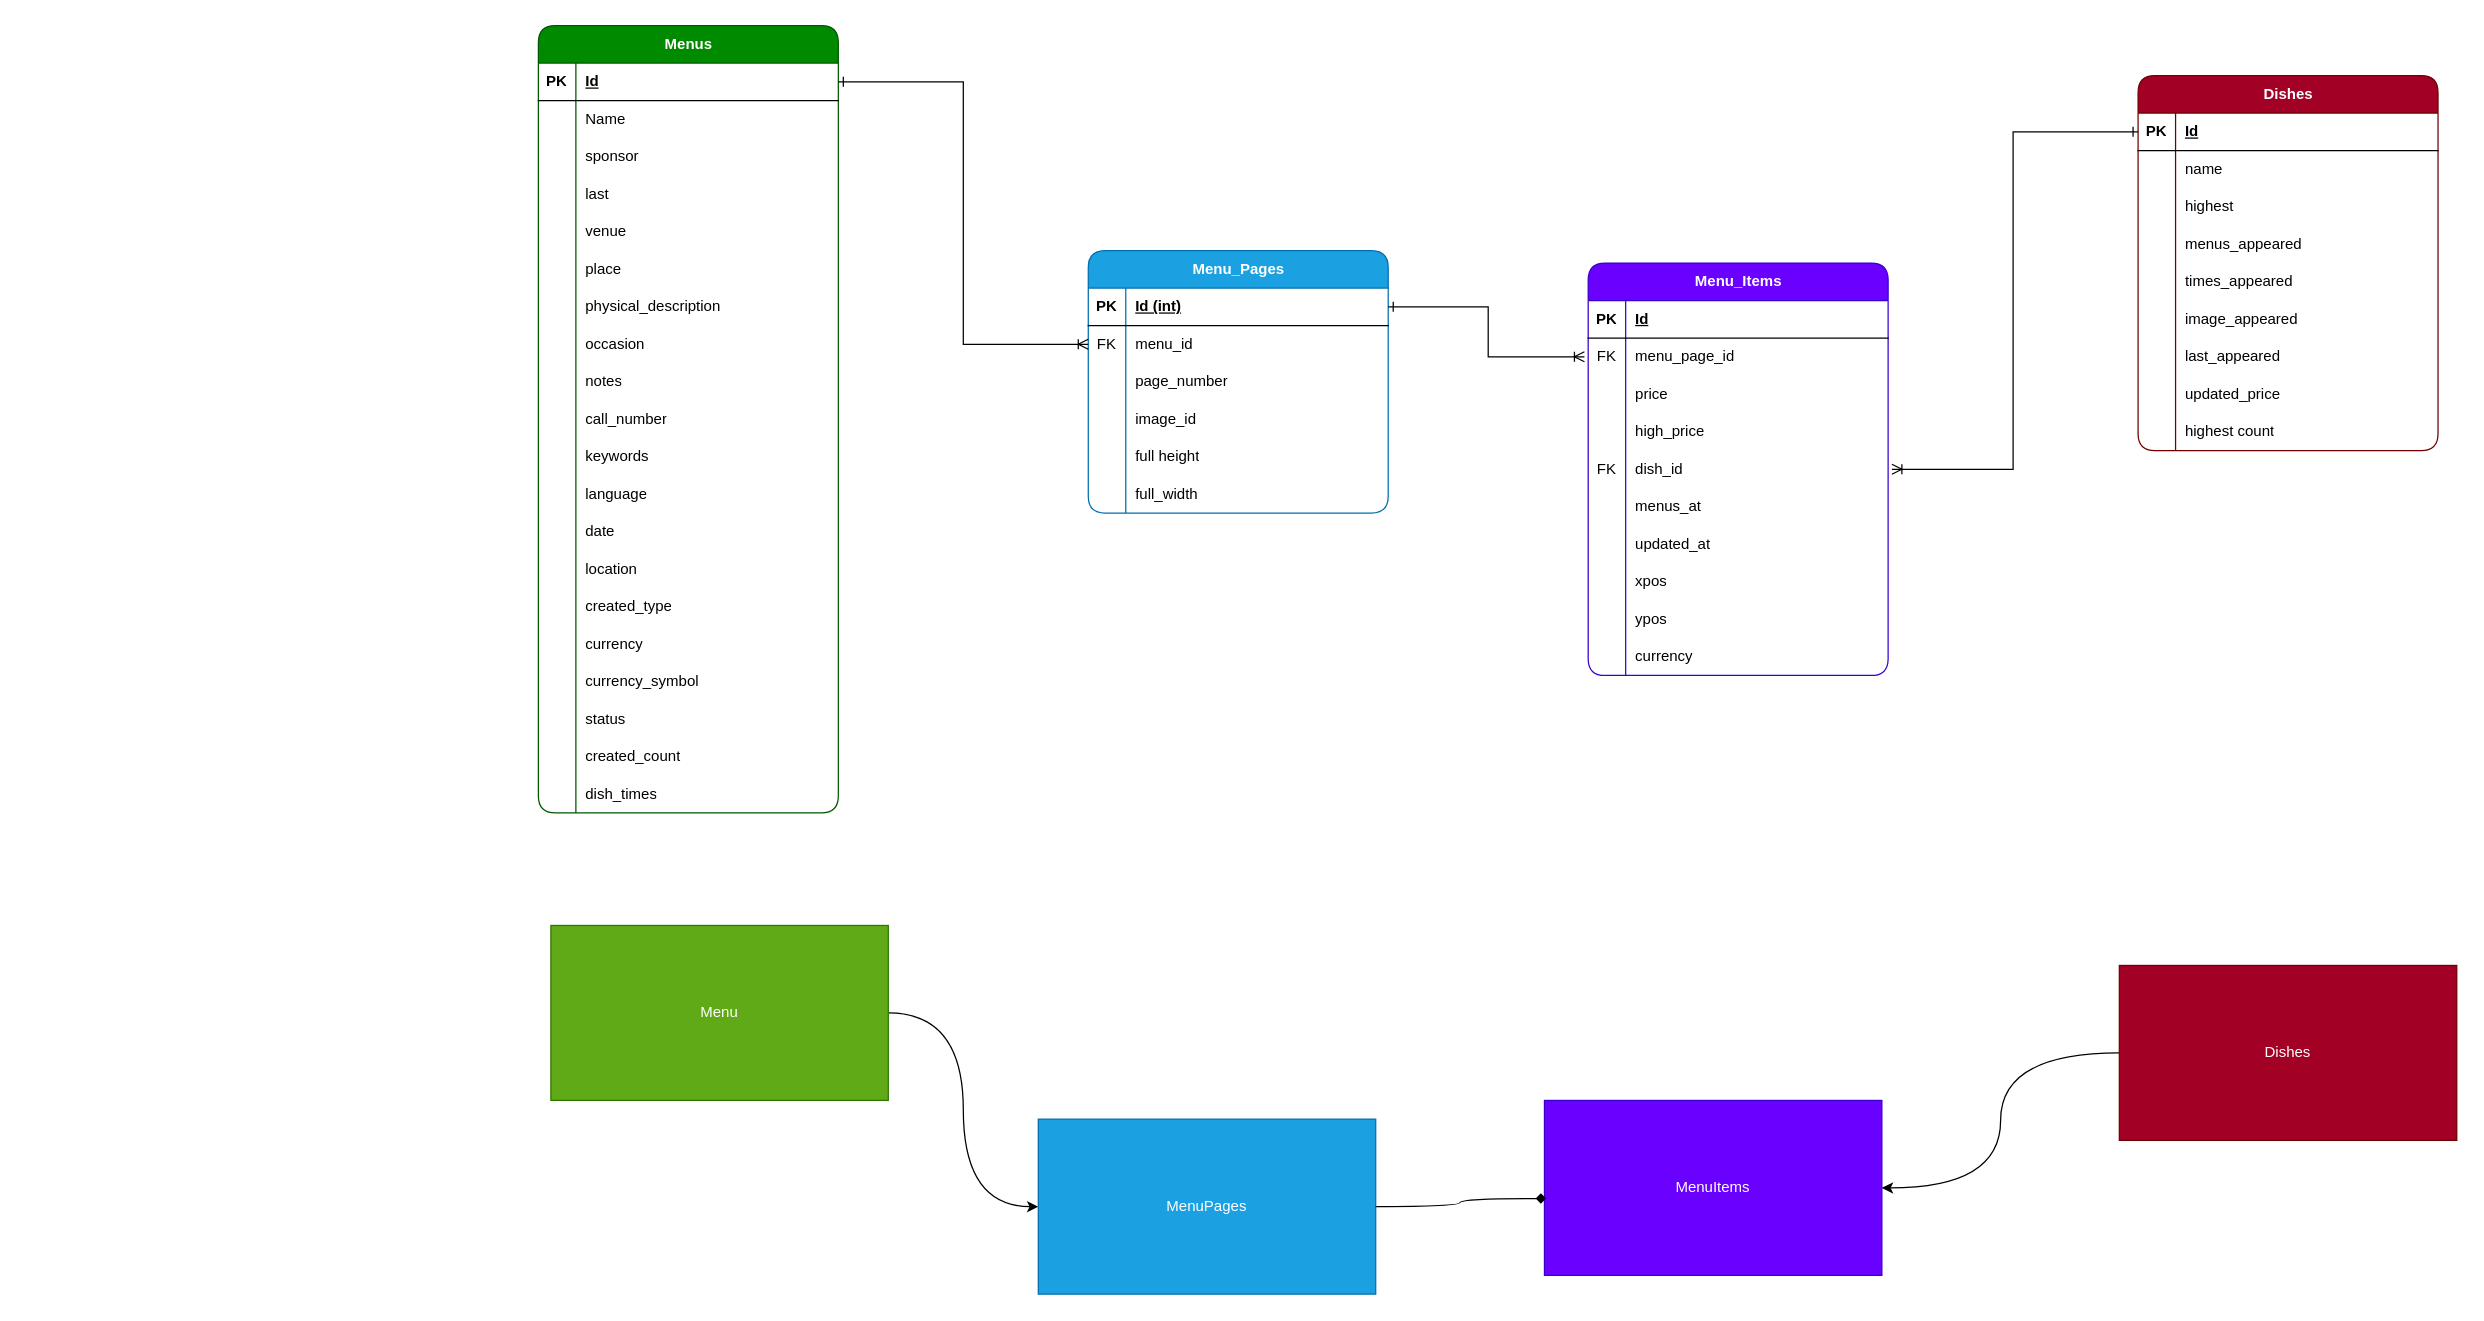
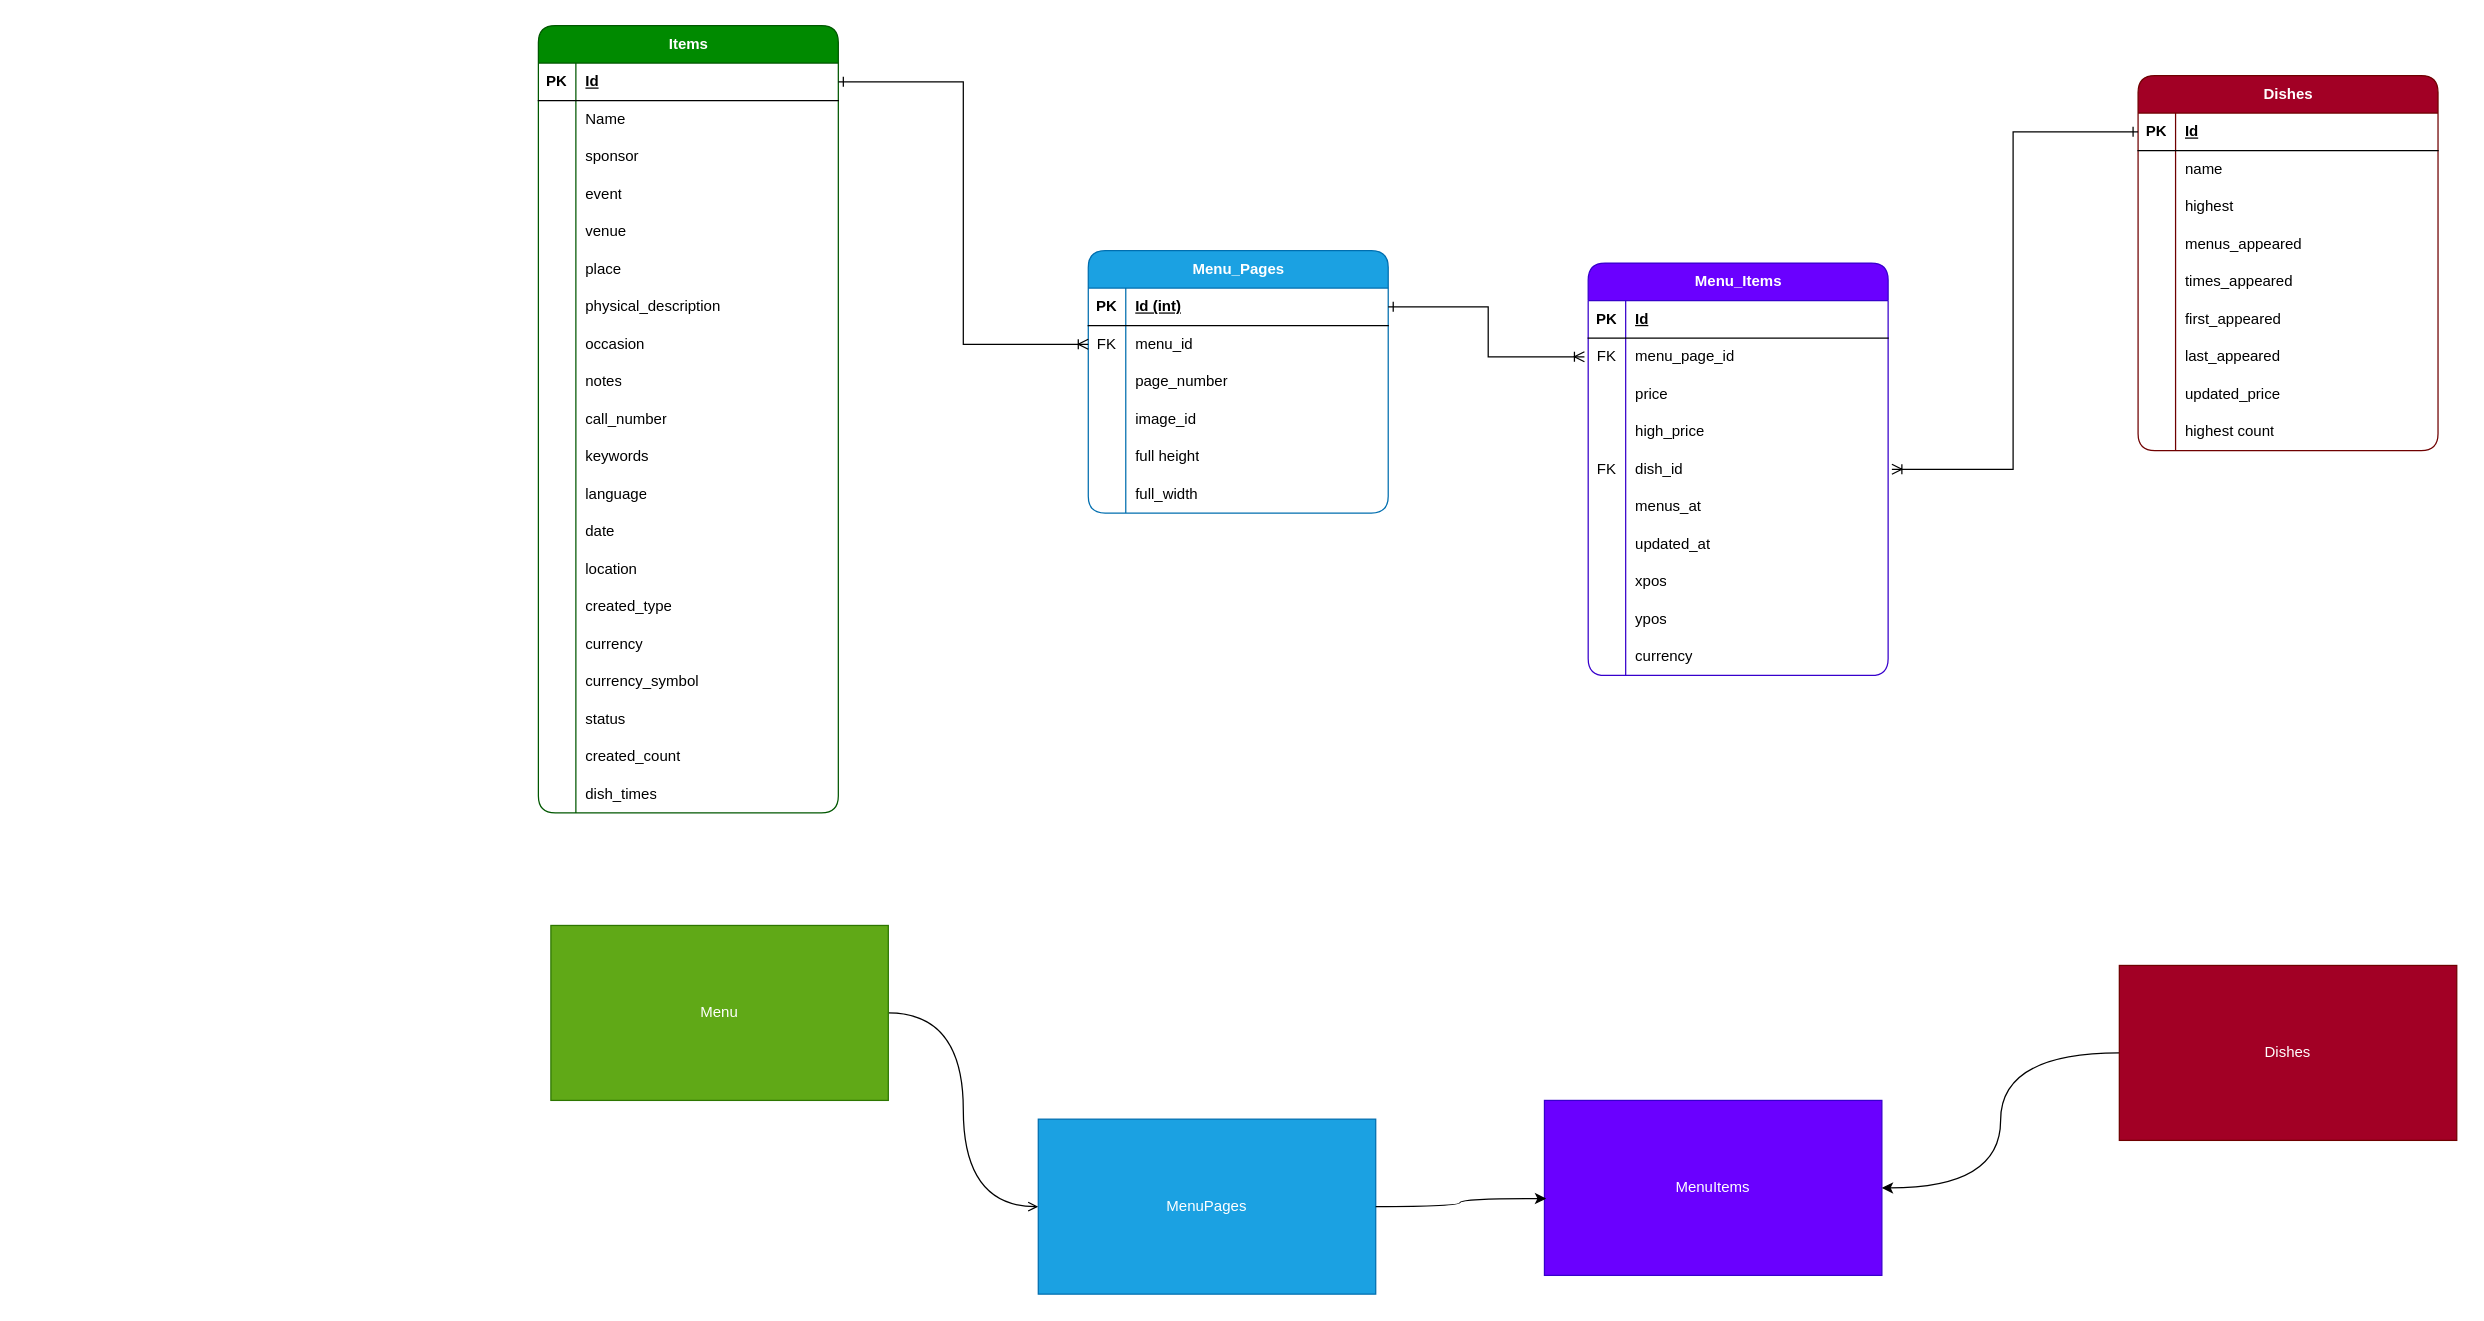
(689, 44) -> (689, 44)
(600, 194) -> (607, 194)
(2242, 319) -> (2242, 319)
(991, 1194) -> (994, 1195)
(1535, 1199) -> (1536, 1199)
